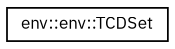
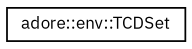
(87, 24) -> (96, 24)
